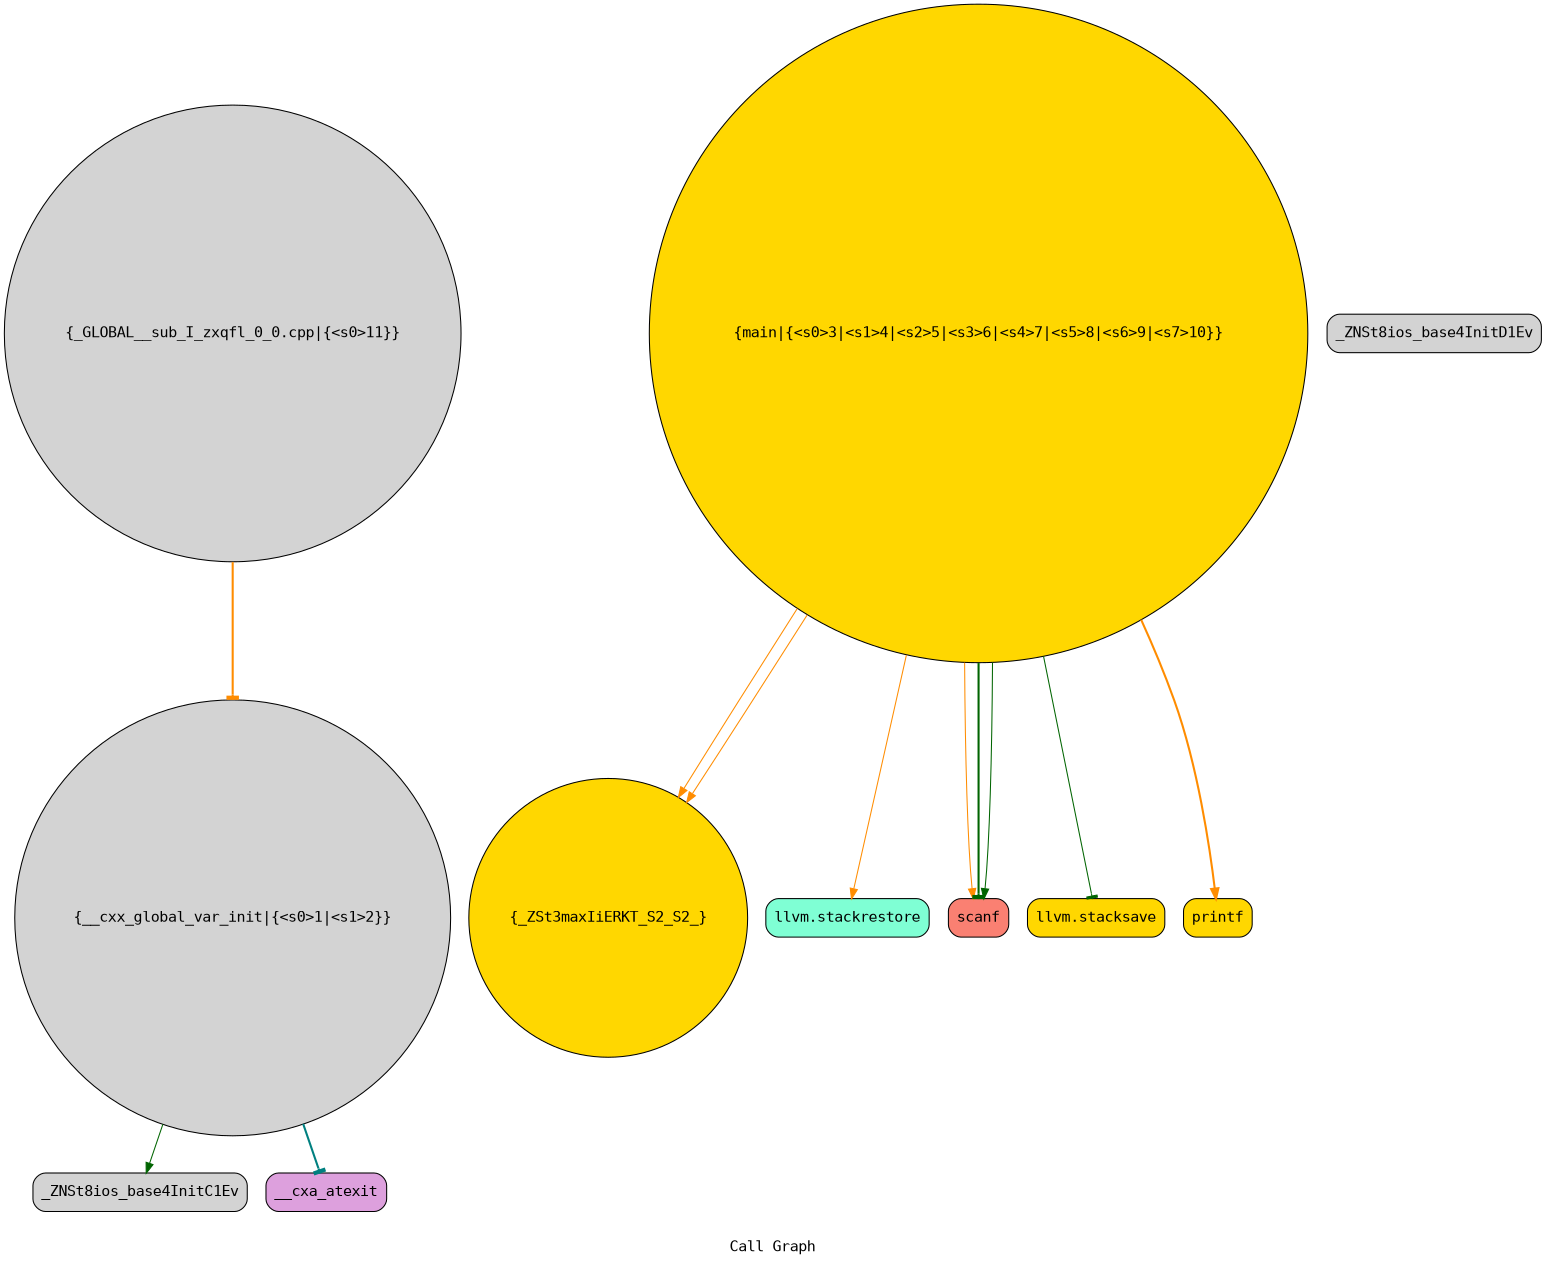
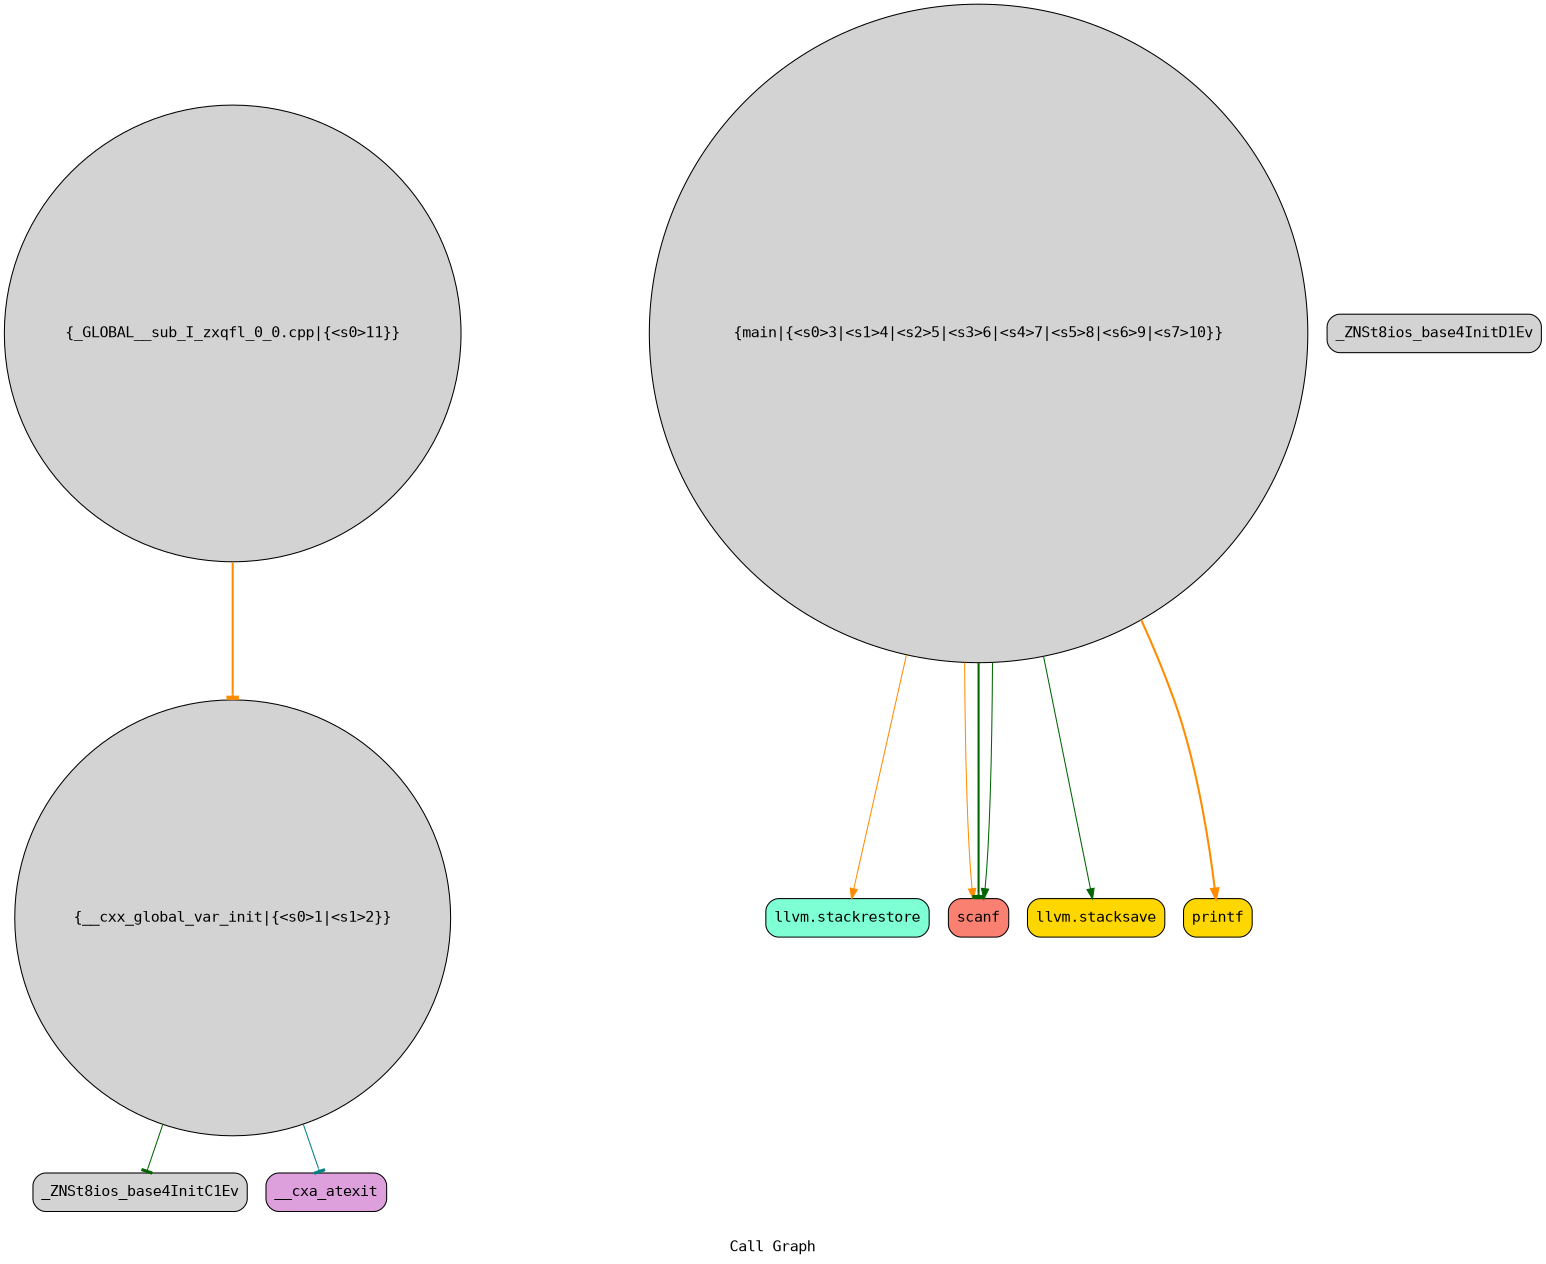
(979, 333) -> (979, 333)
(1067, 775) -> (1067, 775)
(608, 918) -> none
(155, 1146) -> (155, 1146)
(311, 1146) -> (311, 1146)
